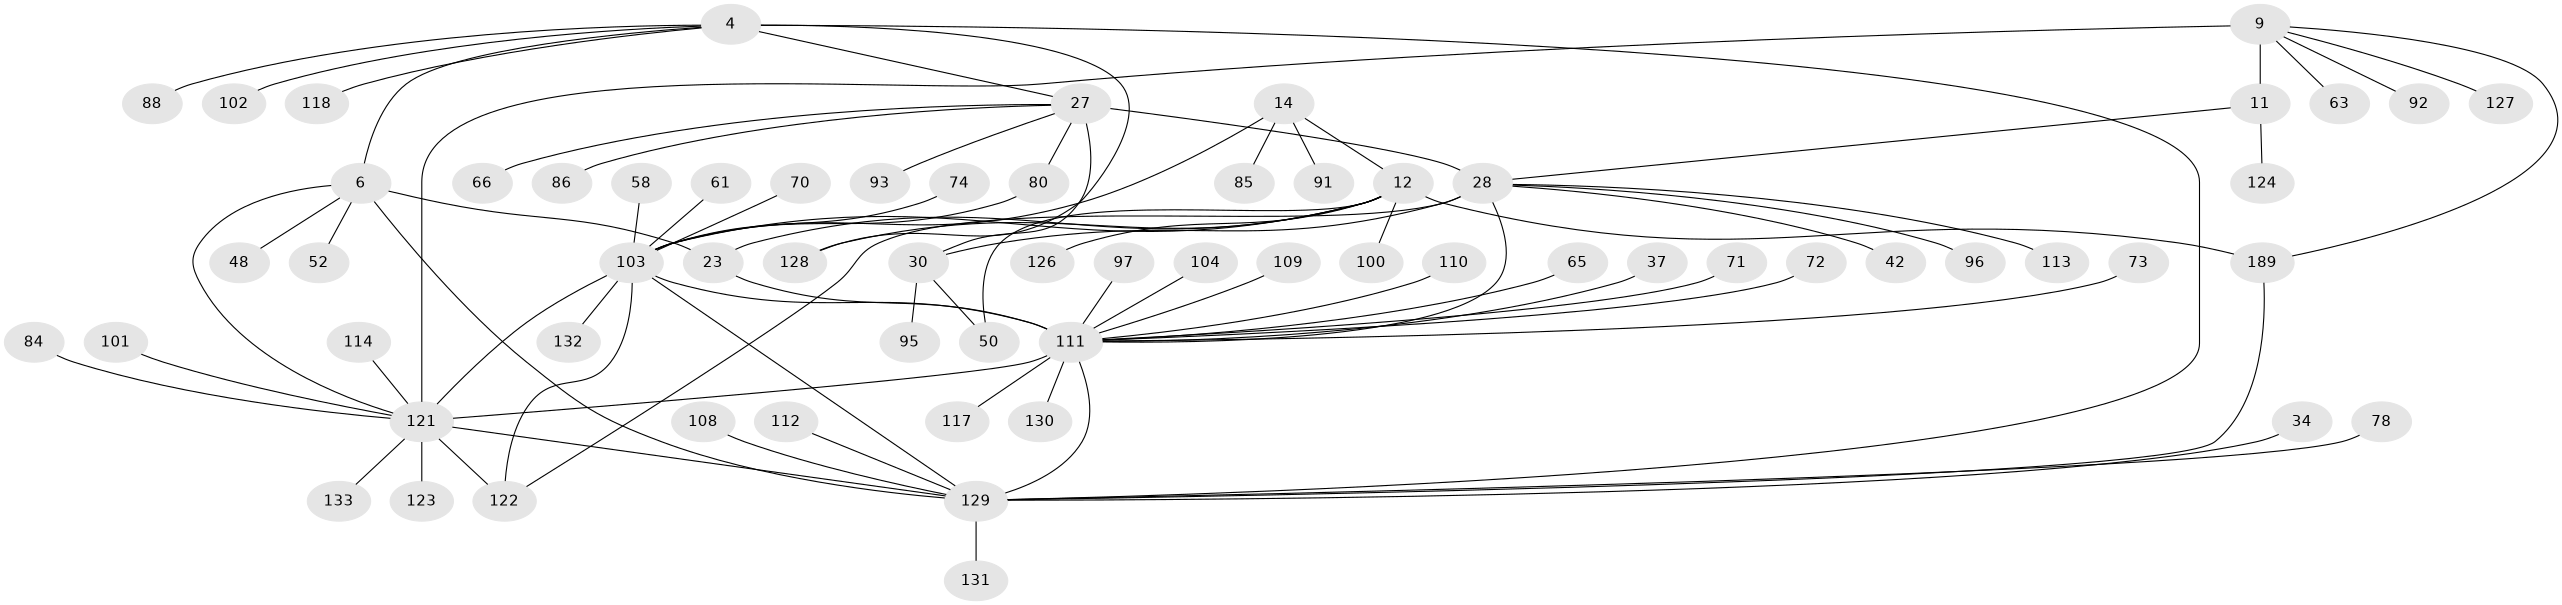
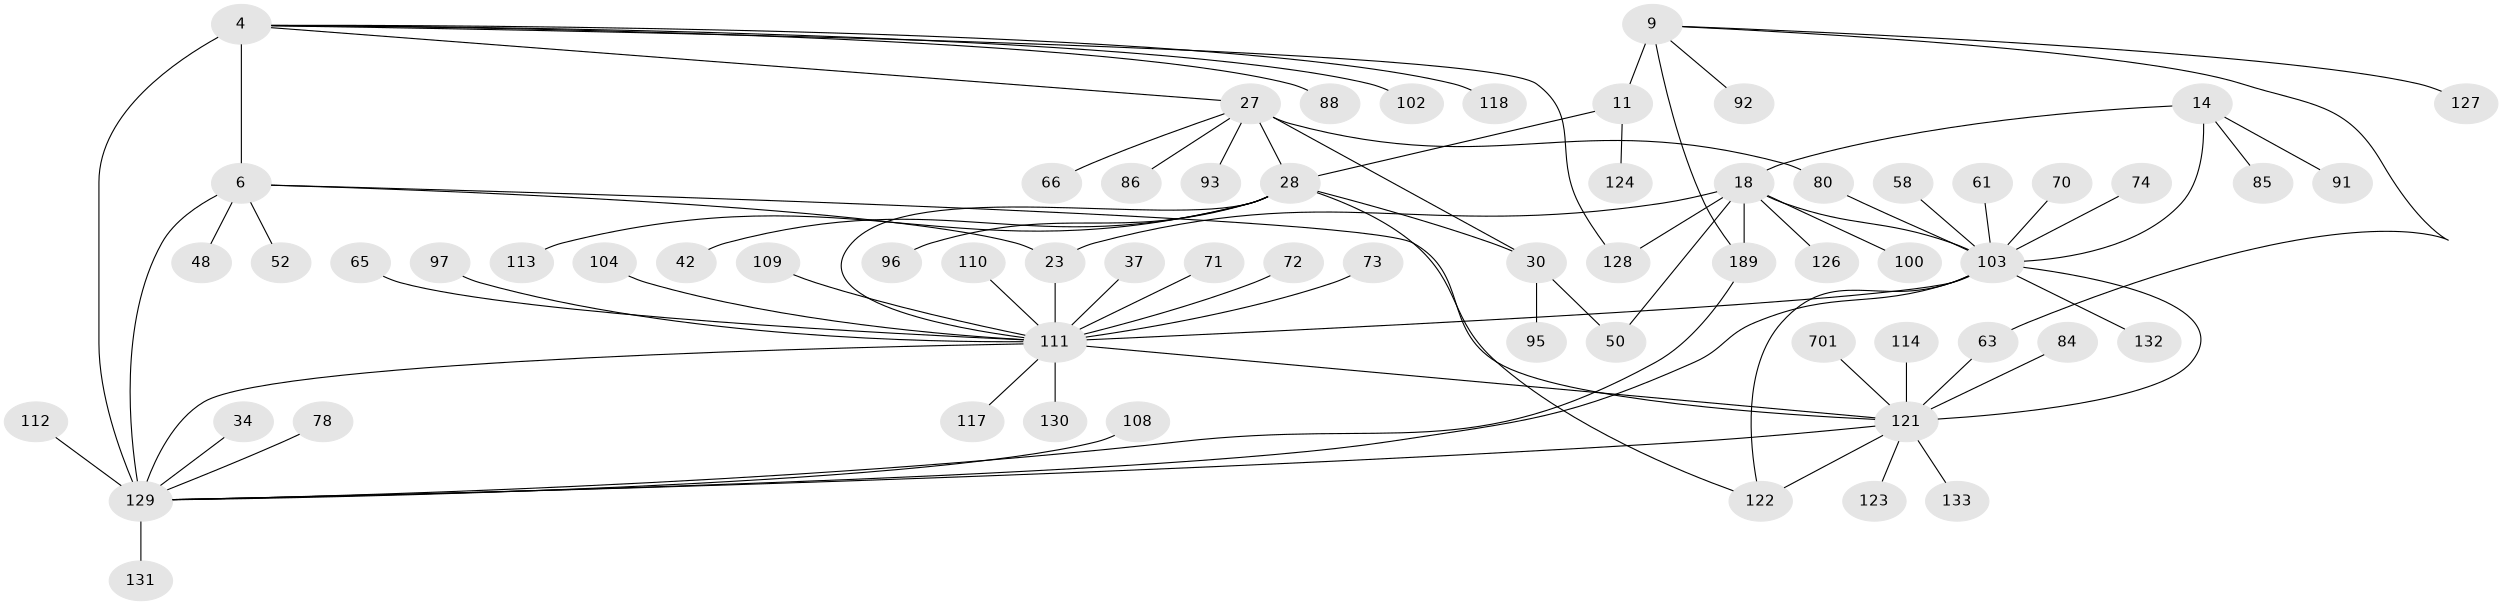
(1198, 71) -> (1947, 382)
(1403, 183) -> (1744, 183)
(116, 342) -> (1824, 342)
